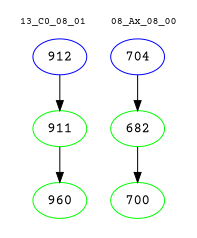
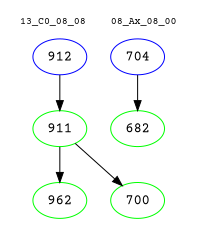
(53, 21) -> (53, 21)
(138, 160) -> (88, 155)
(60, 200) -> (60, 200)
